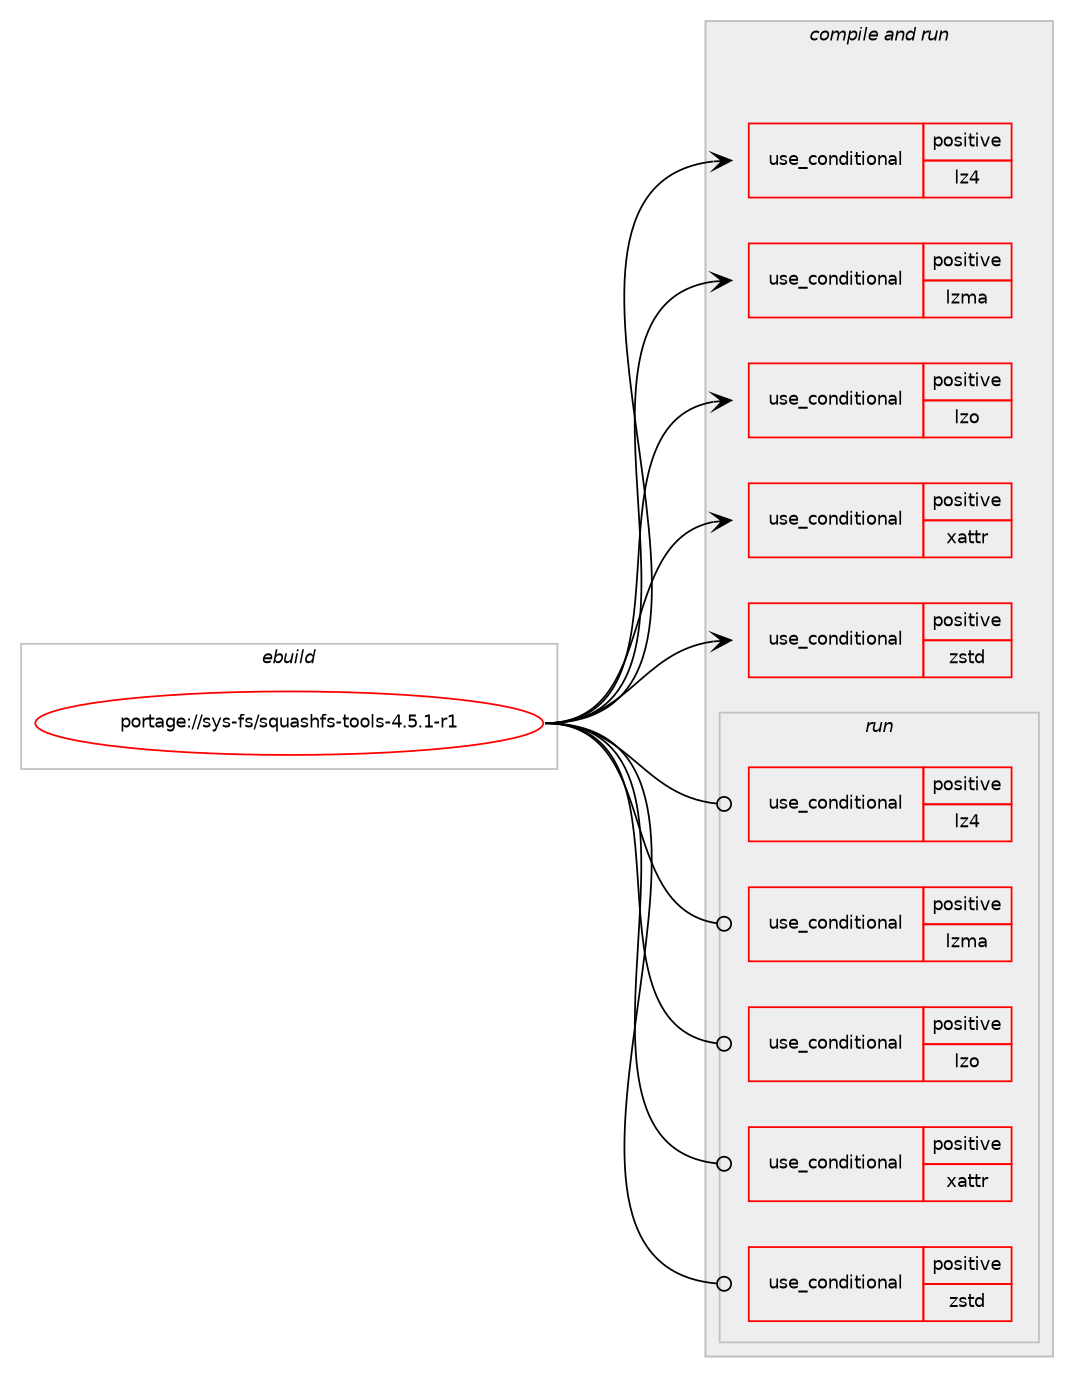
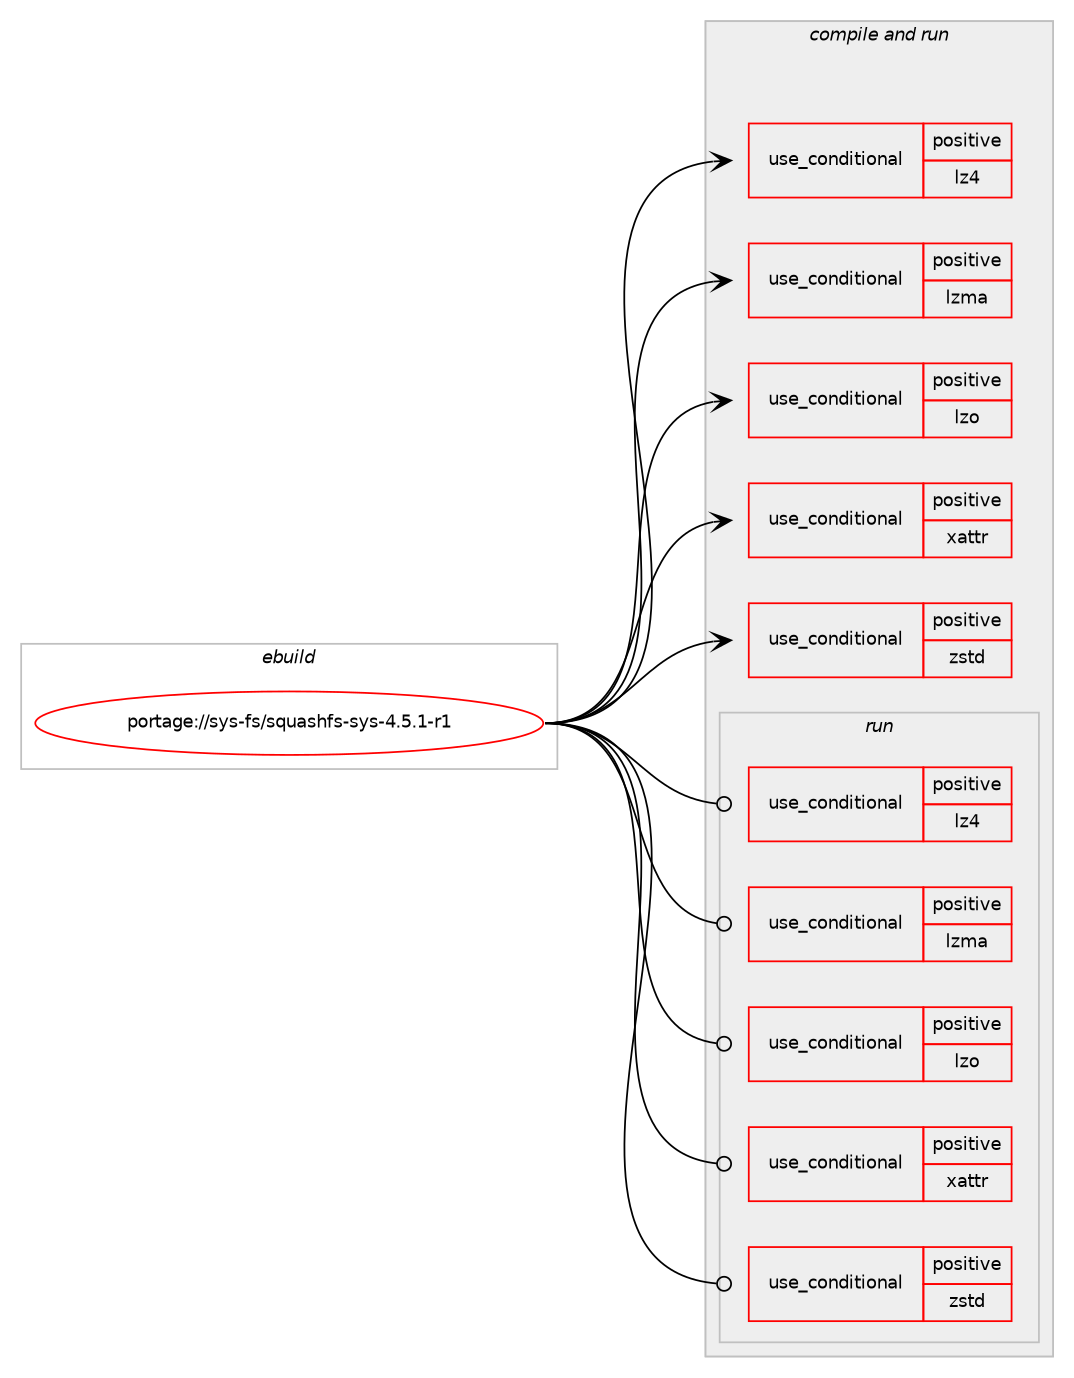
(289, 723) -> (289, 723)
